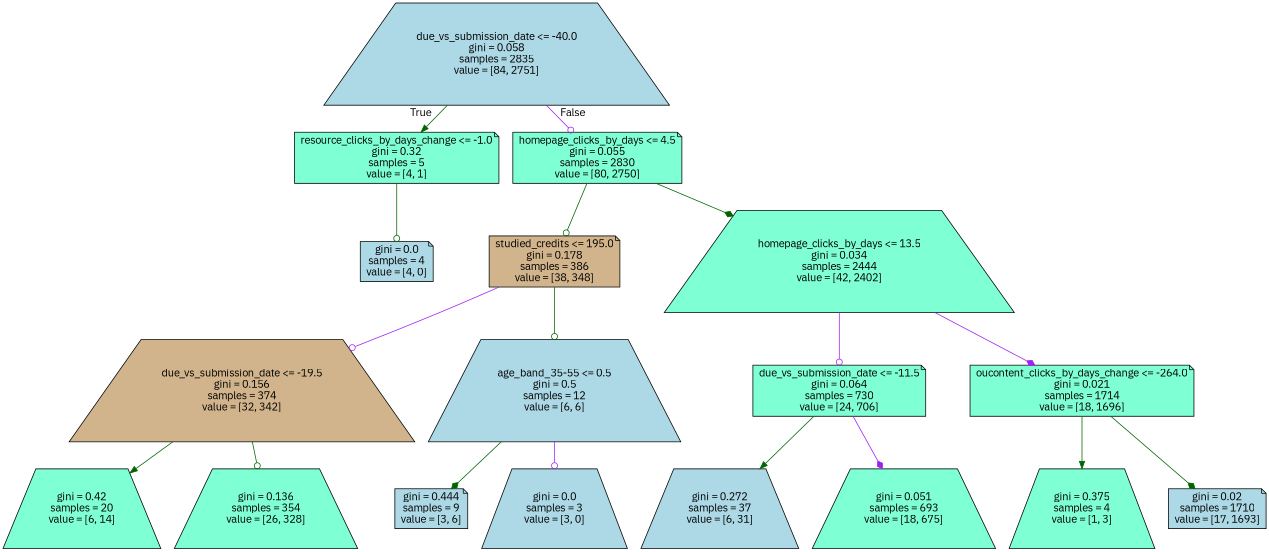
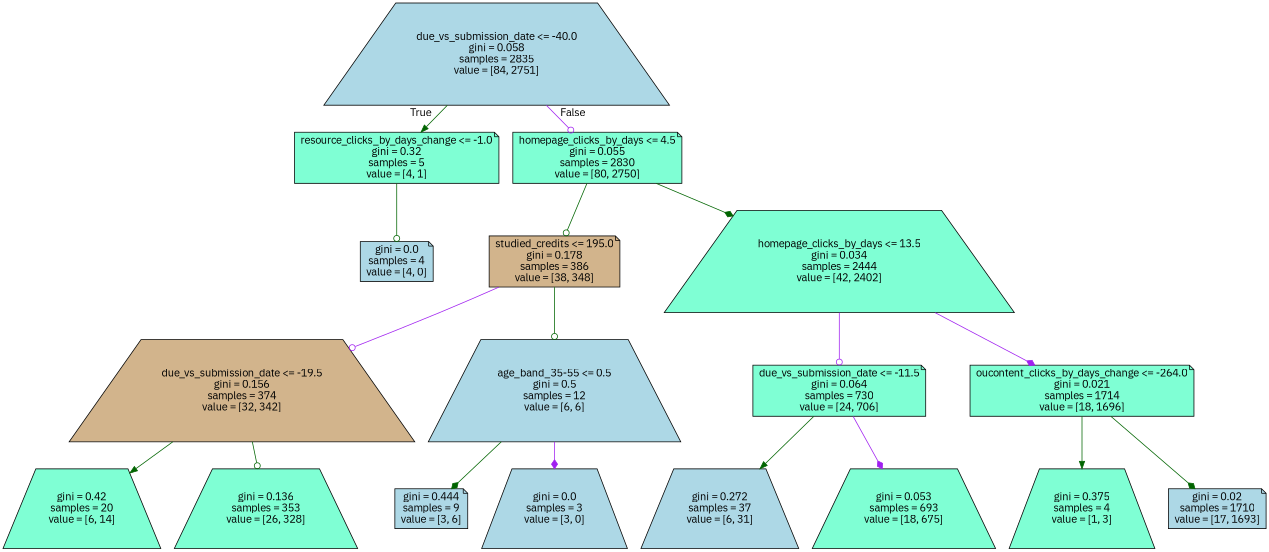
(555, 452) -> (555, 451)
(266, 509) -> (266, 509)
(904, 509) -> (904, 509)
